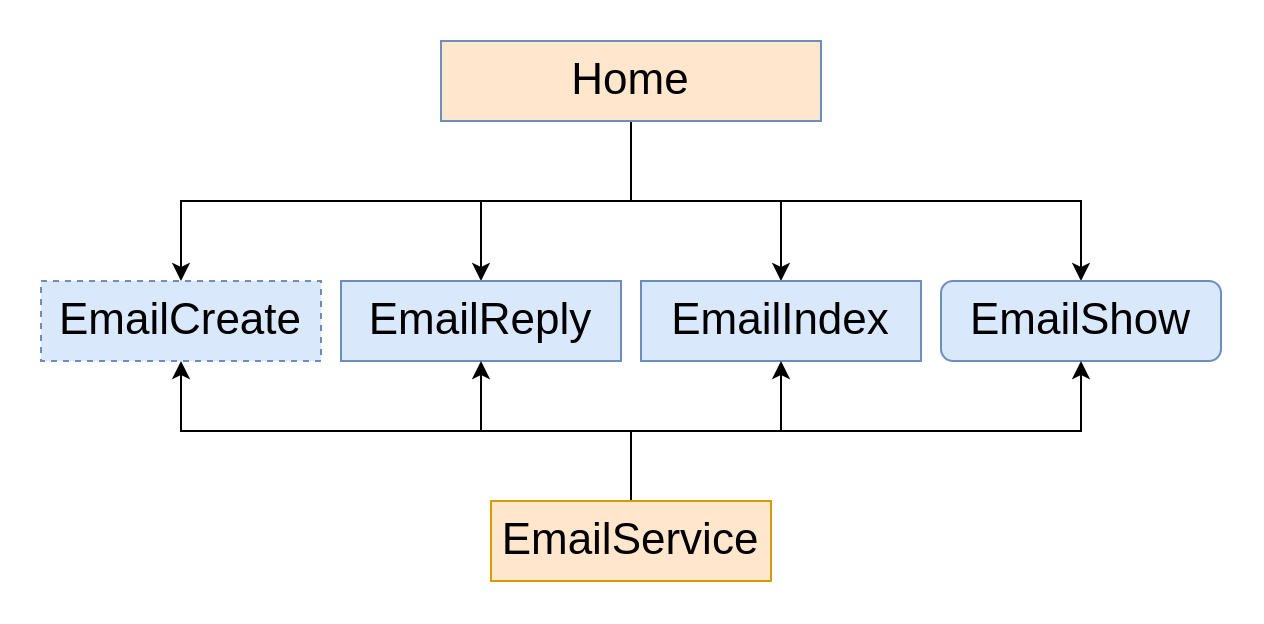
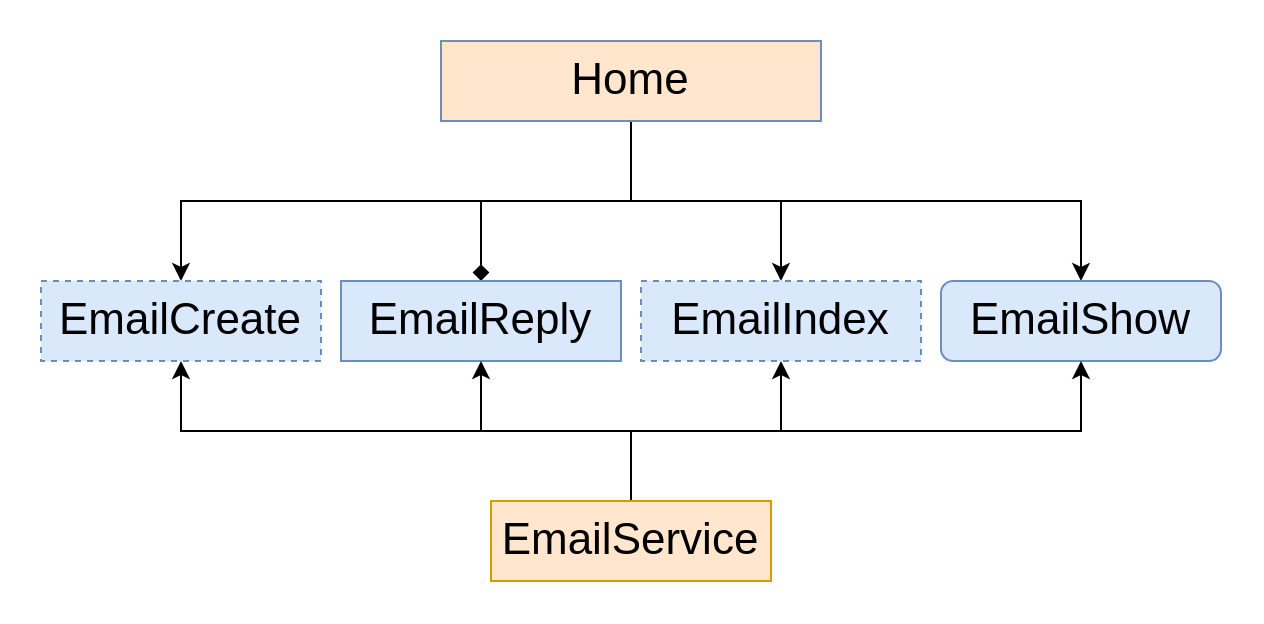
(481, 266) -> (481, 265)
(781, 321) -> (781, 321)
